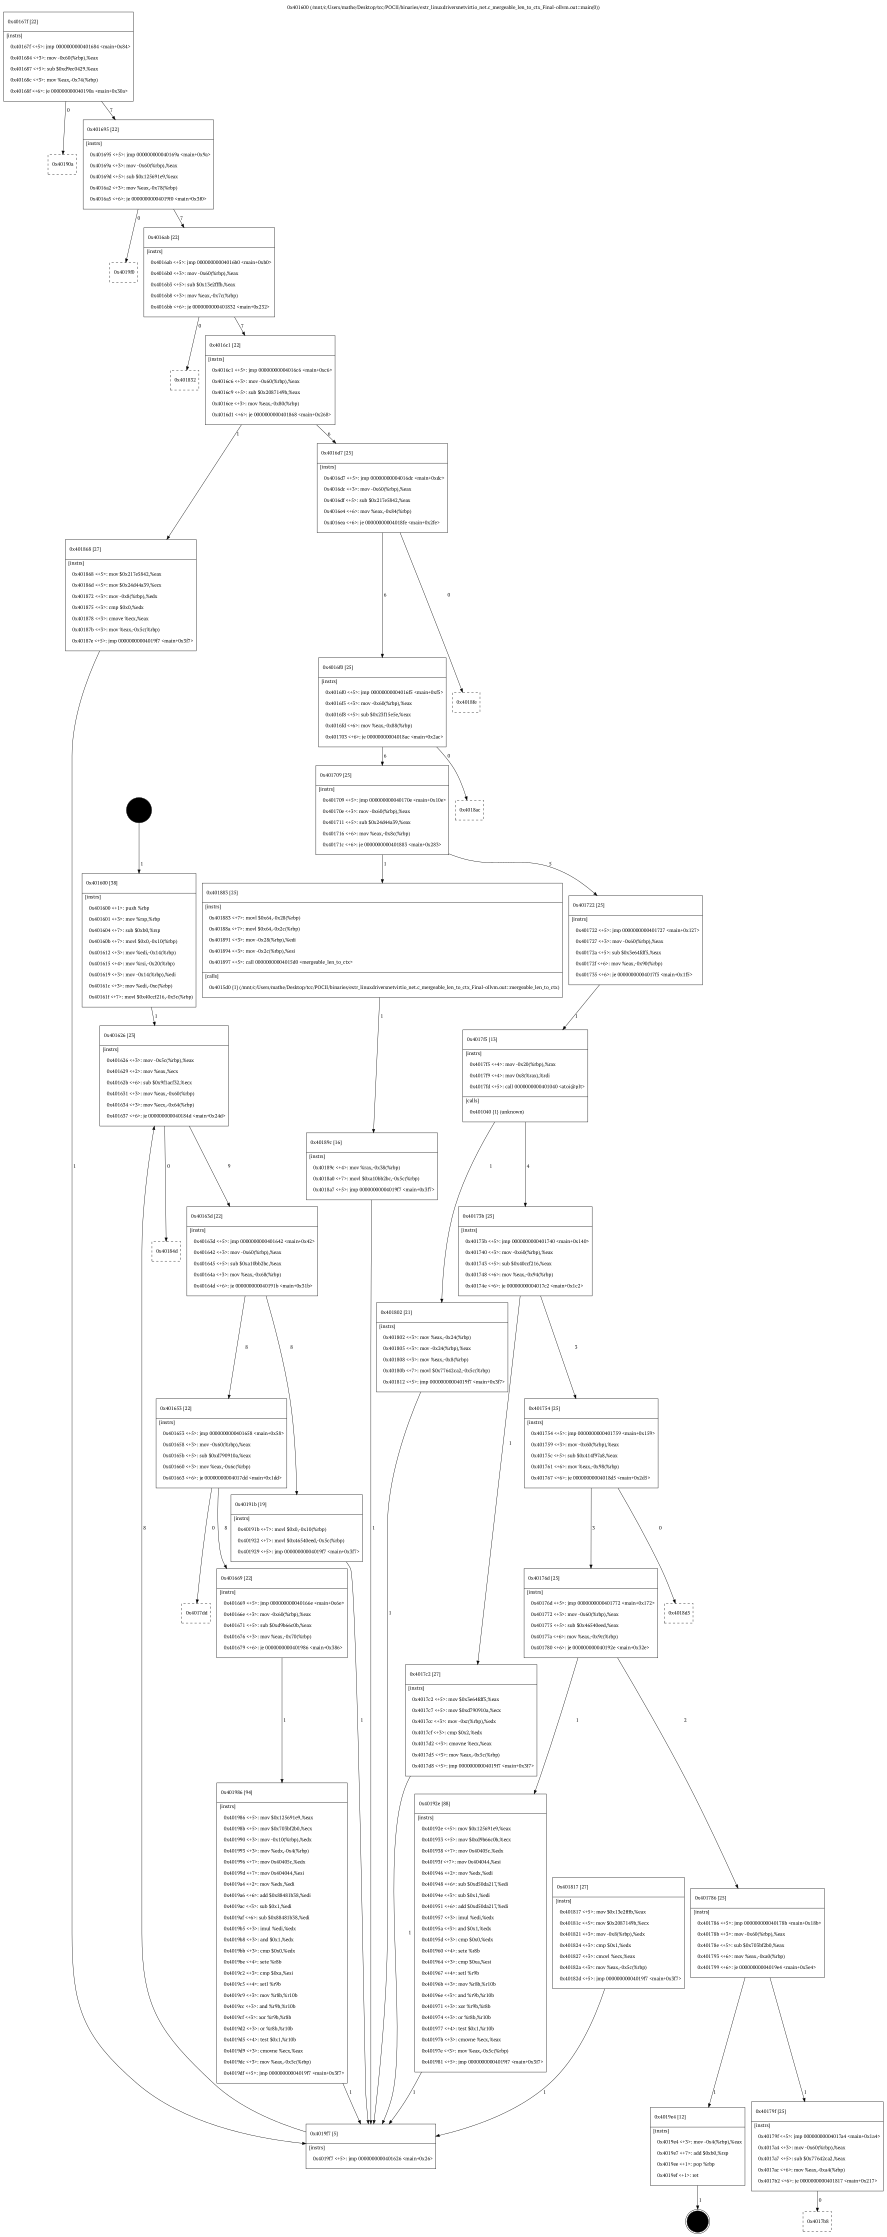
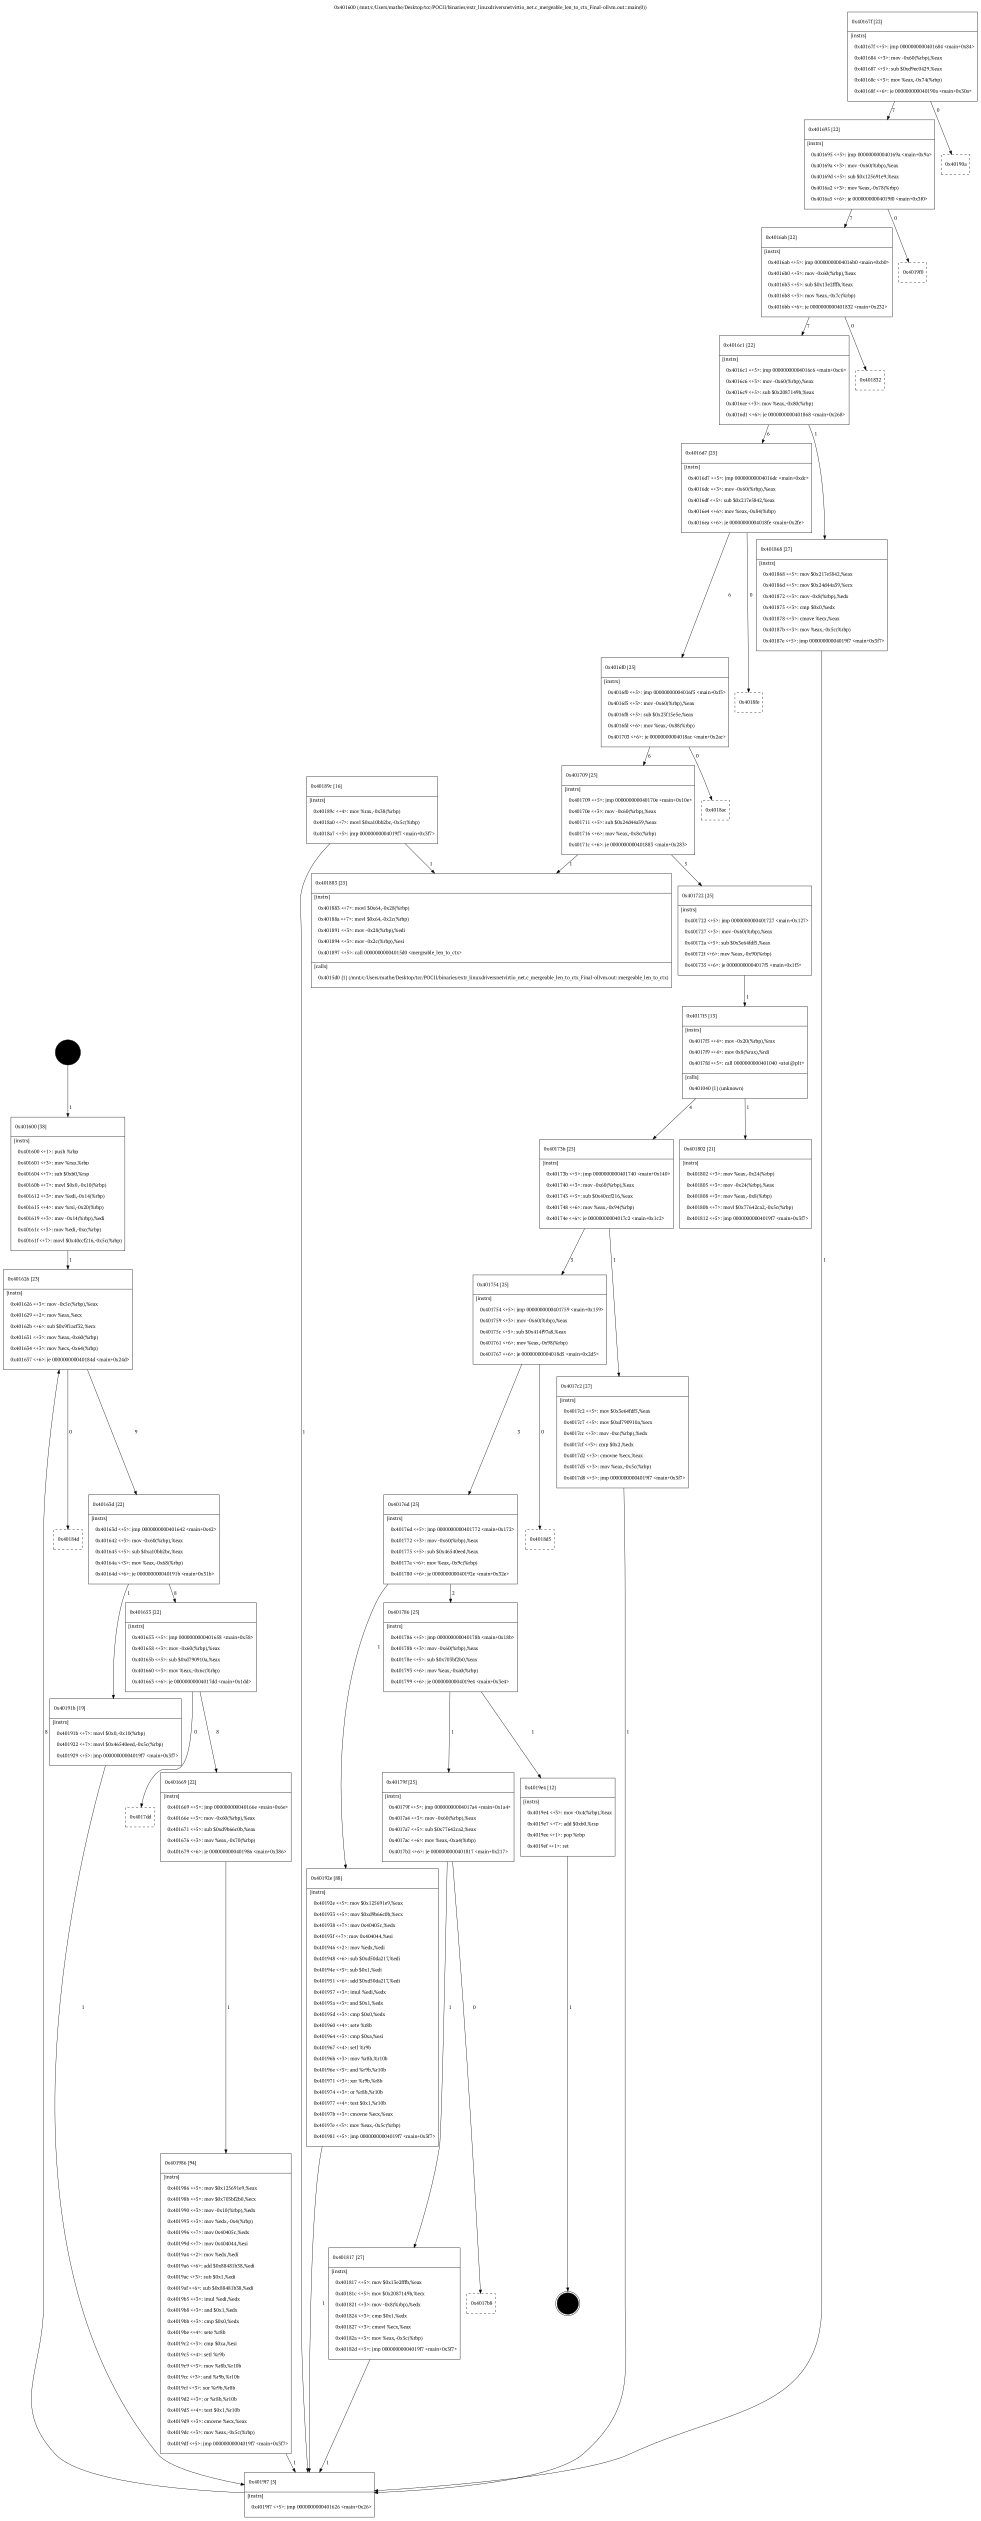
(377, 1063) -> (419, 857)
(291, 1347) -> (128, 1593)
(387, 1754) -> none
none -> (443, 2055)
